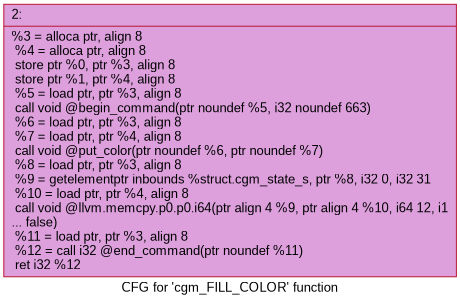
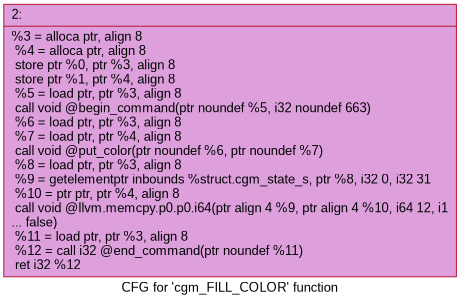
(101, 194) -> (96, 194)
